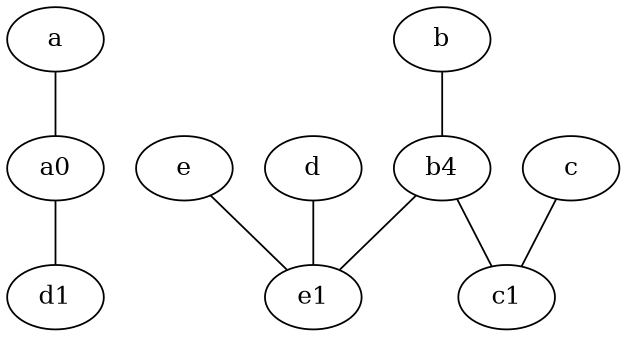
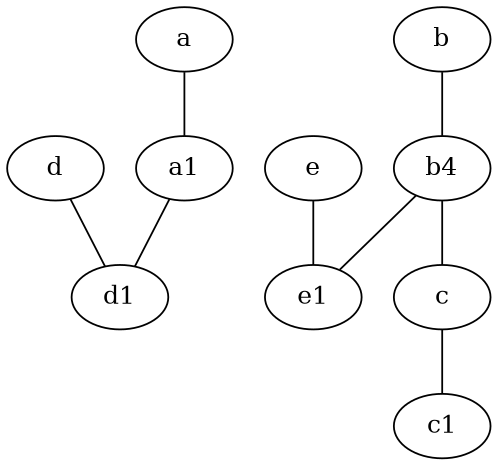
(55, 168) -> (184, 168)
(313, 233) -> (88, 233)
(474, 233) -> (442, 233)
